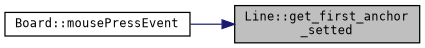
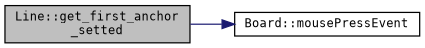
(206, 24) -> (206, 24)
